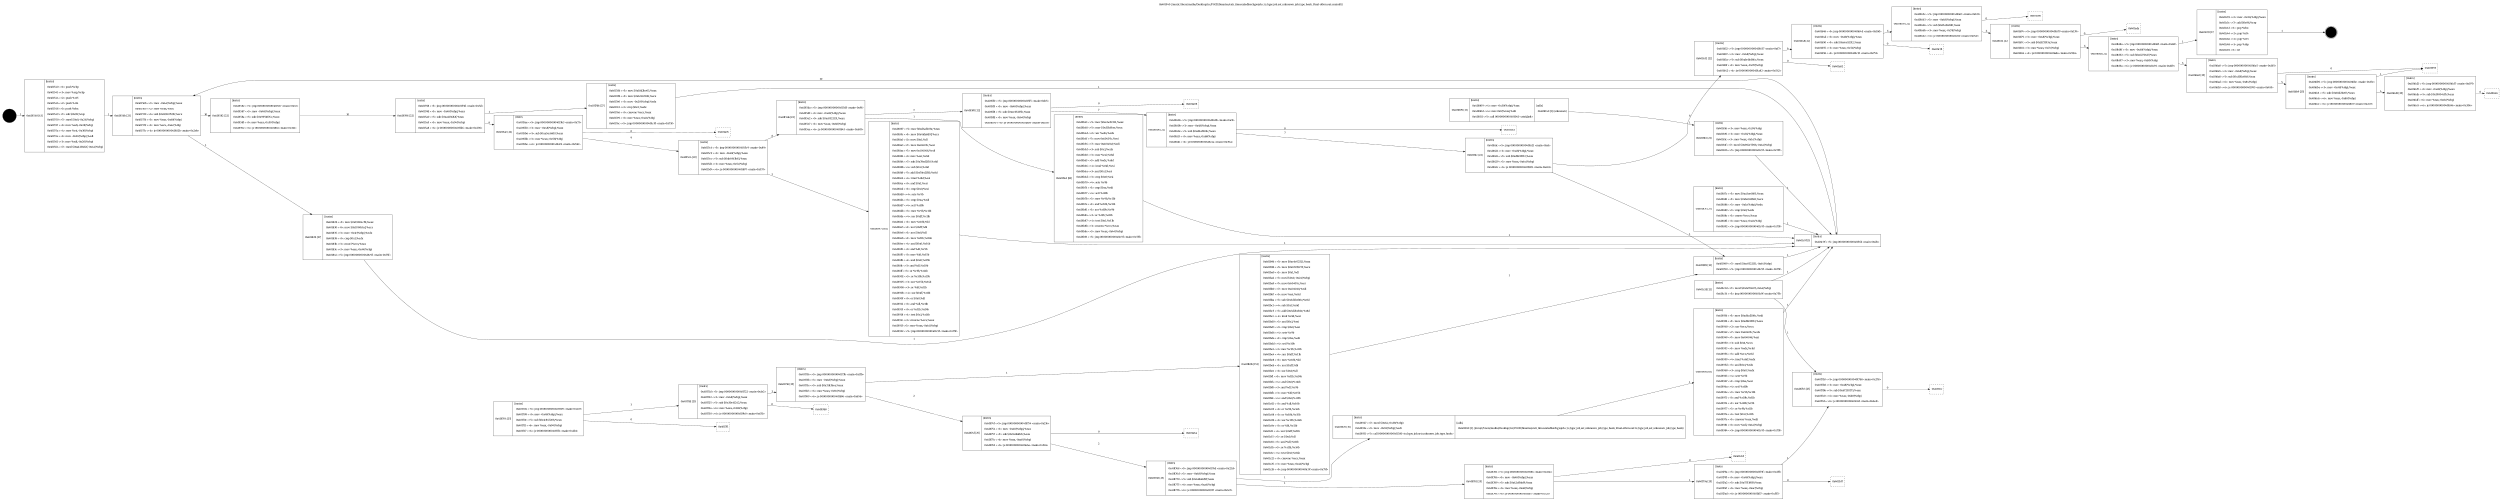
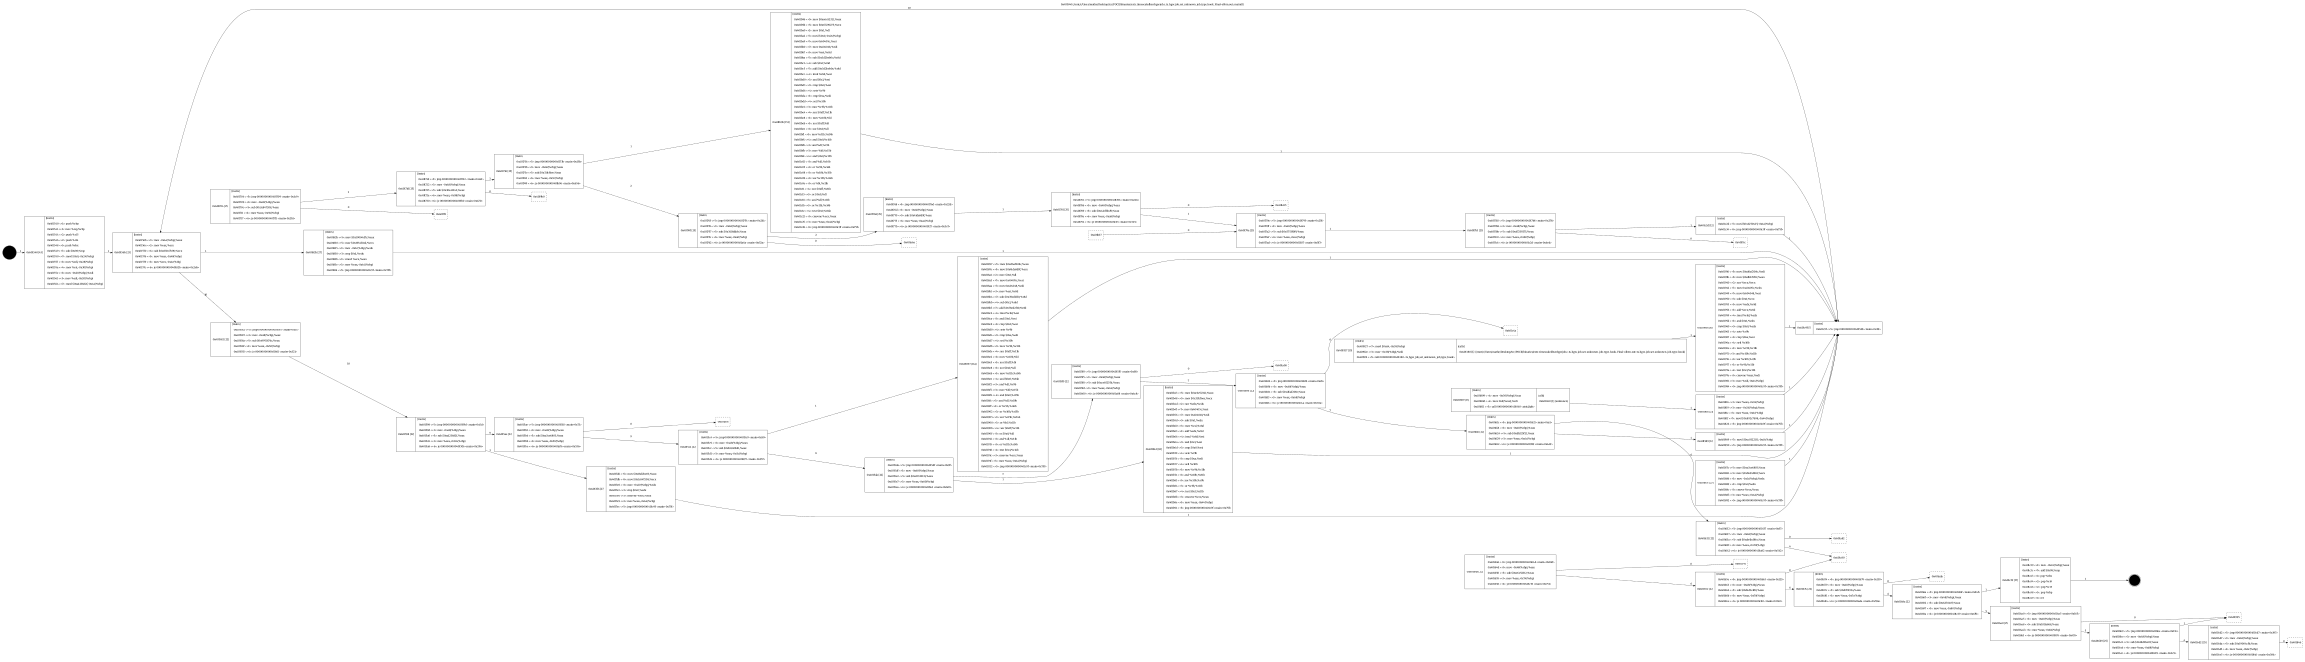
(1786, 50) -> (1807, 552)
(1513, 315) -> (1405, 153)
(1788, 337) -> (1625, 228)
(1313, 482) -> none
(1806, 482) -> (1169, 233)
